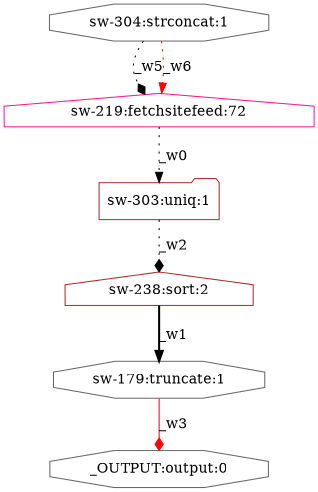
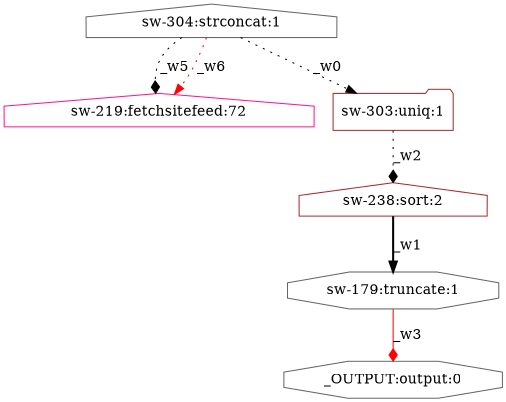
(159, 23) -> (211, 23)
(159, 150) -> (294, 63)
